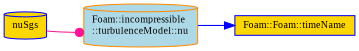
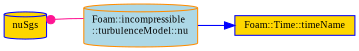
(295, 25) -> (295, 25)
(61, 32) -> (69, 19)
